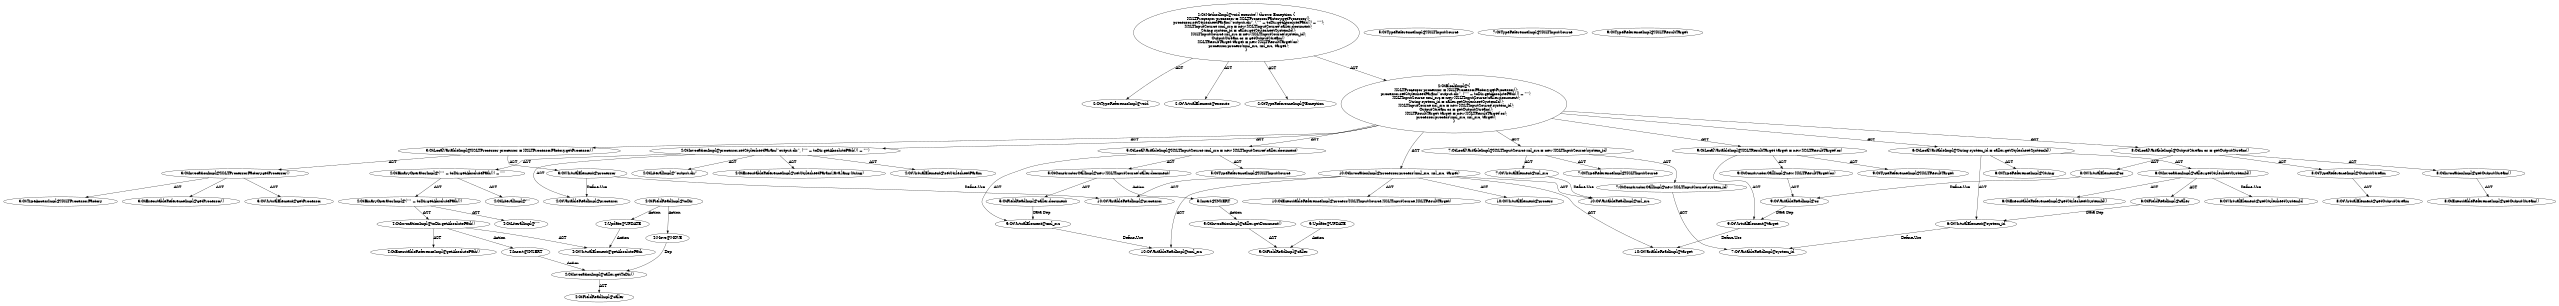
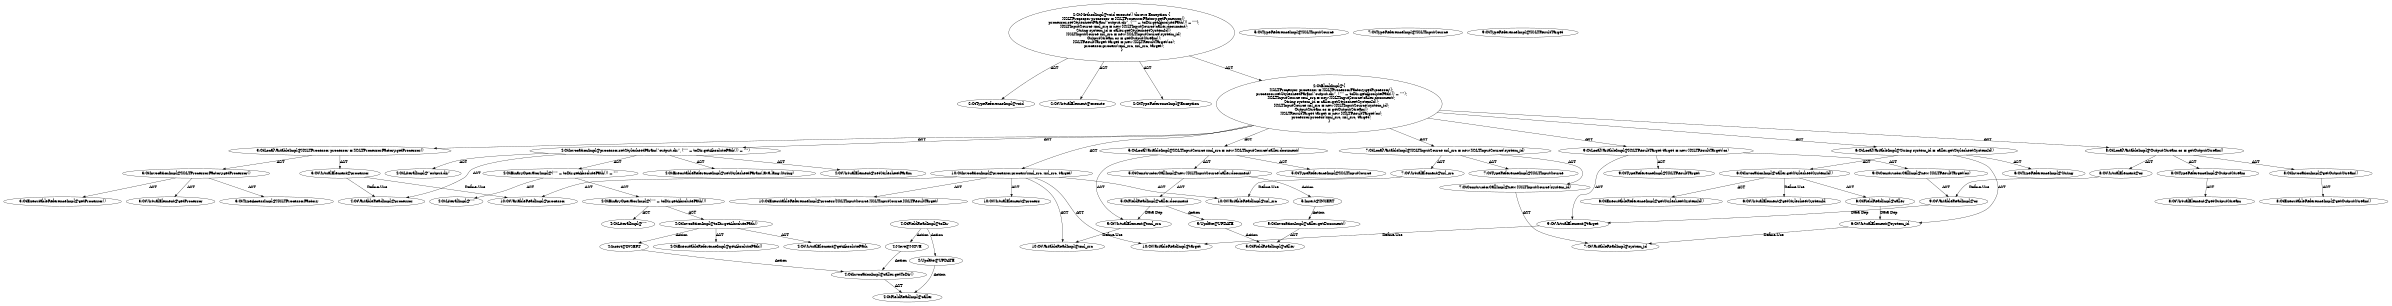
none -> (1184, 213)
(615, 237) -> (928, 280)
(668, 252) -> (901, 261)
